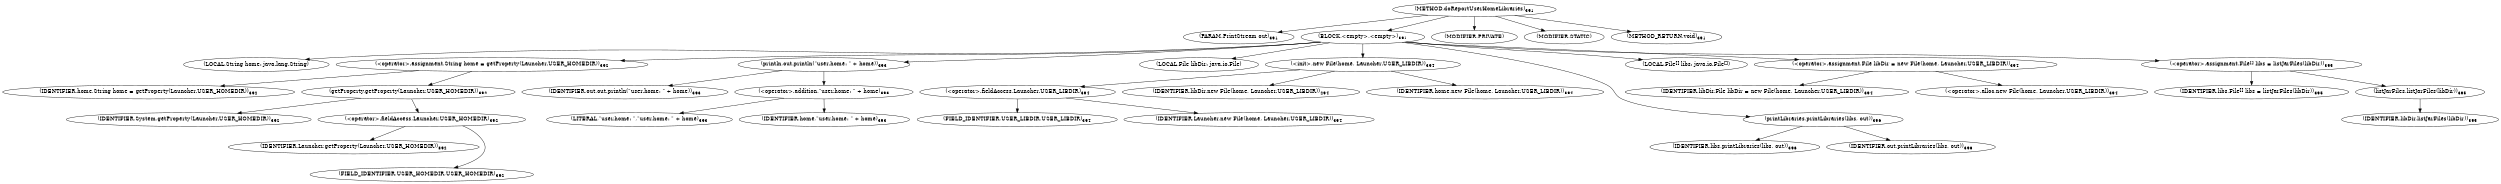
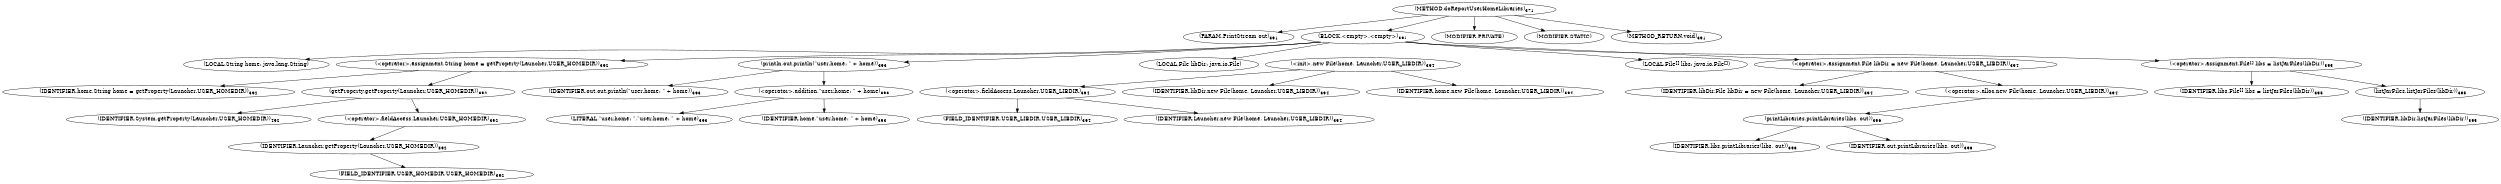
(1530, 9) -> (1530, 9)
(1363, 49) -> none
(1577, 74) -> (1927, 106)
(1325, 91) -> (1325, 91)
(275, 119) -> (275, 119)
(485, 149) -> (386, 160)
